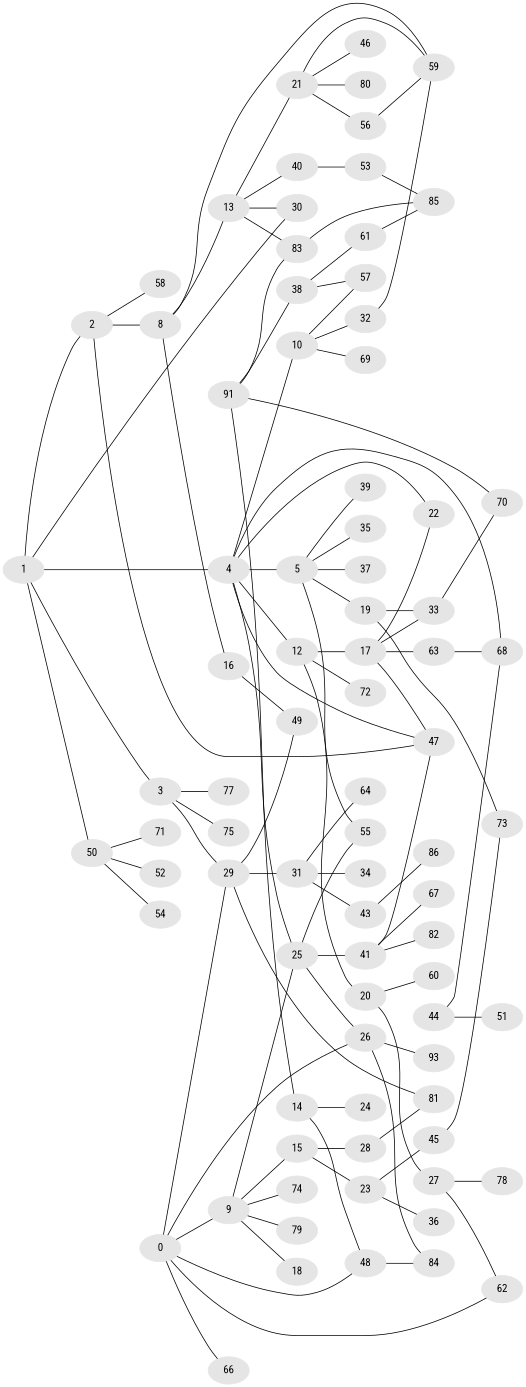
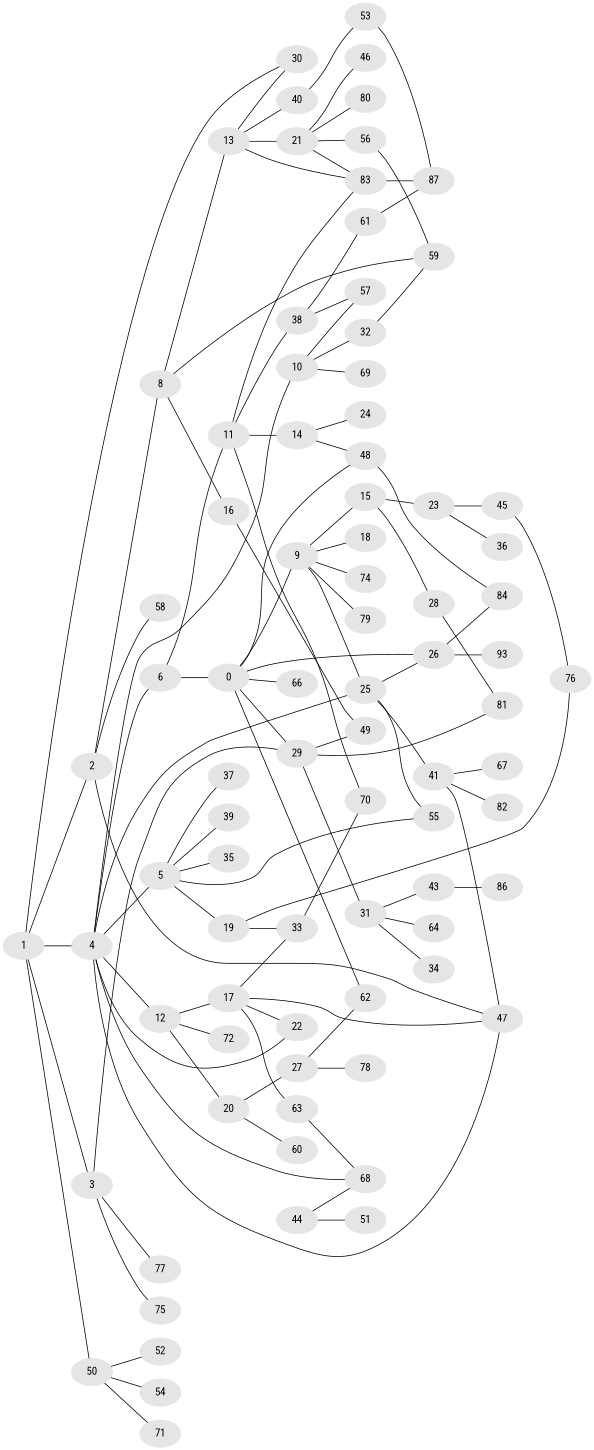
(358, 19) -> (331, 161)
(434, 202) -> (434, 181)
(229, 395) -> (229, 435)
none -> (160, 678)
(502, 824) -> (571, 679)
